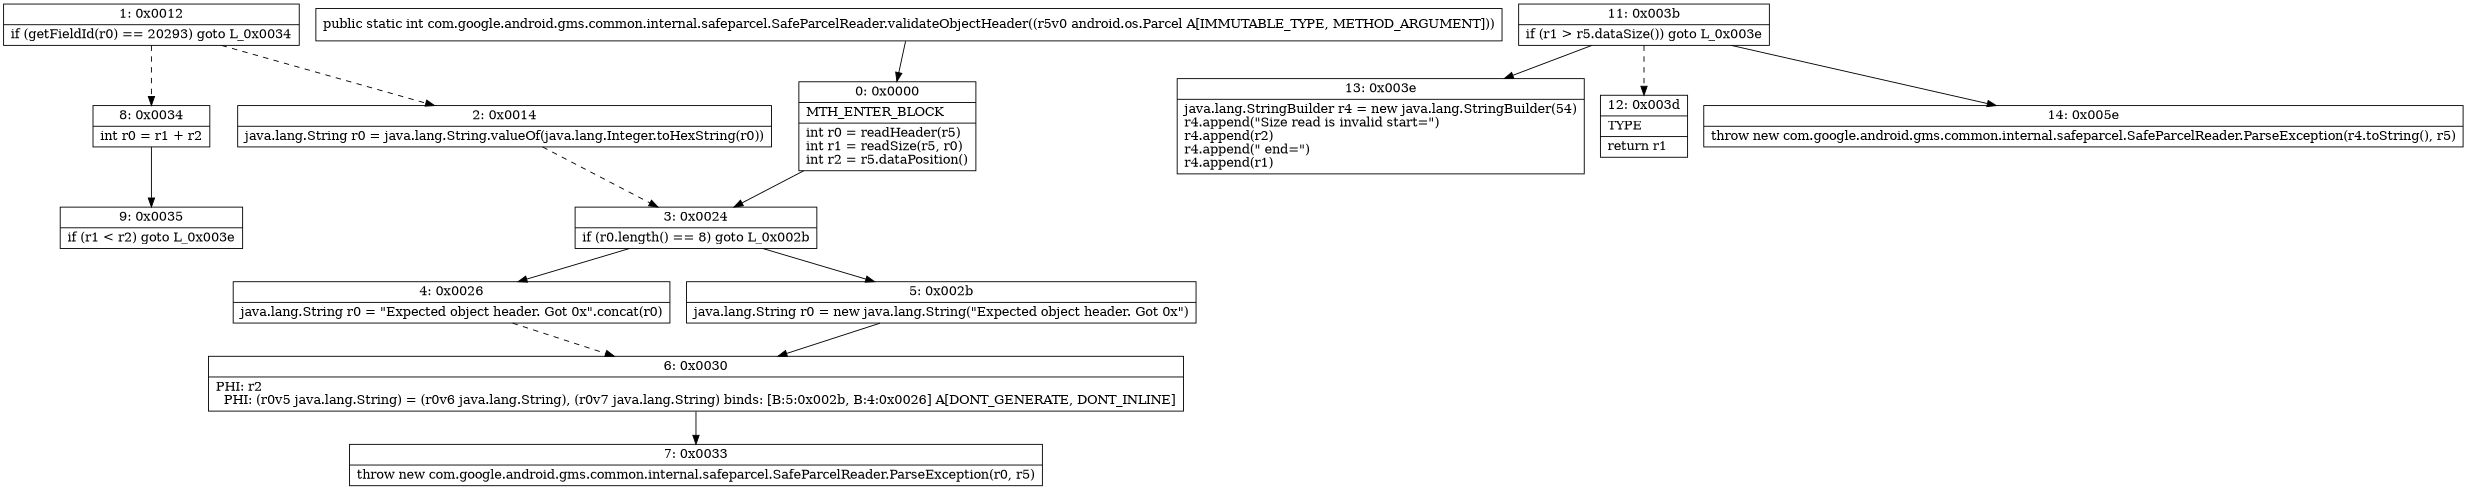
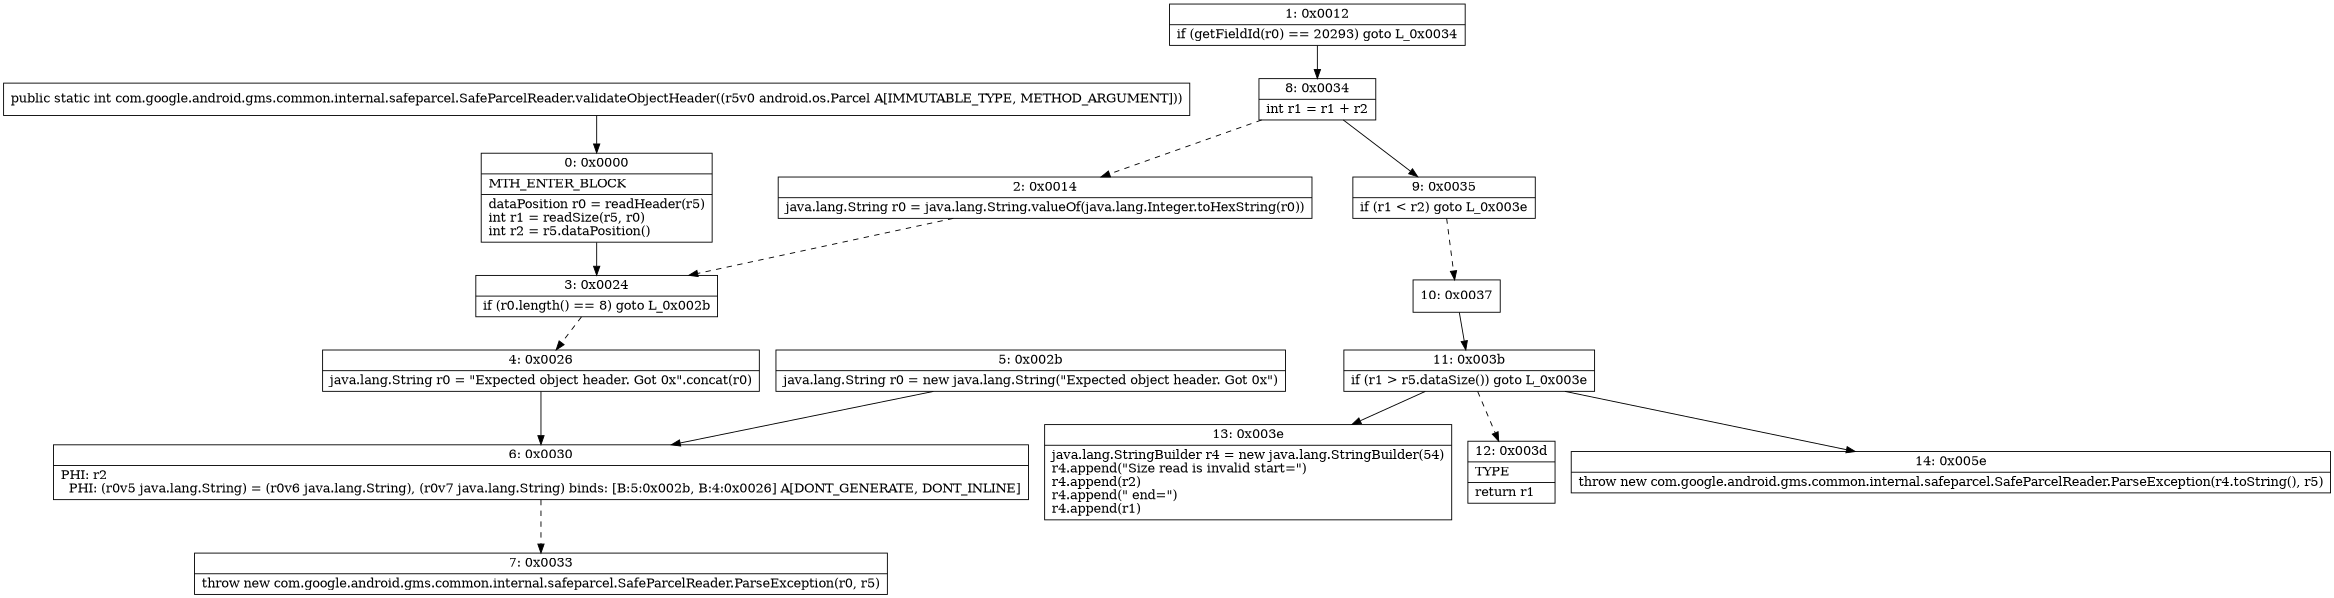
(151, 71) -> (1317, 57)
(324, 74) -> (1186, 147)
(883, 133) -> (597, 204)
(151, 136) -> (1317, 109)
(578, 264) -> (572, 330)
(814, 264) -> none
none -> (1457, 296)
(559, 338) -> (541, 413)
(696, 423) -> (541, 522)
